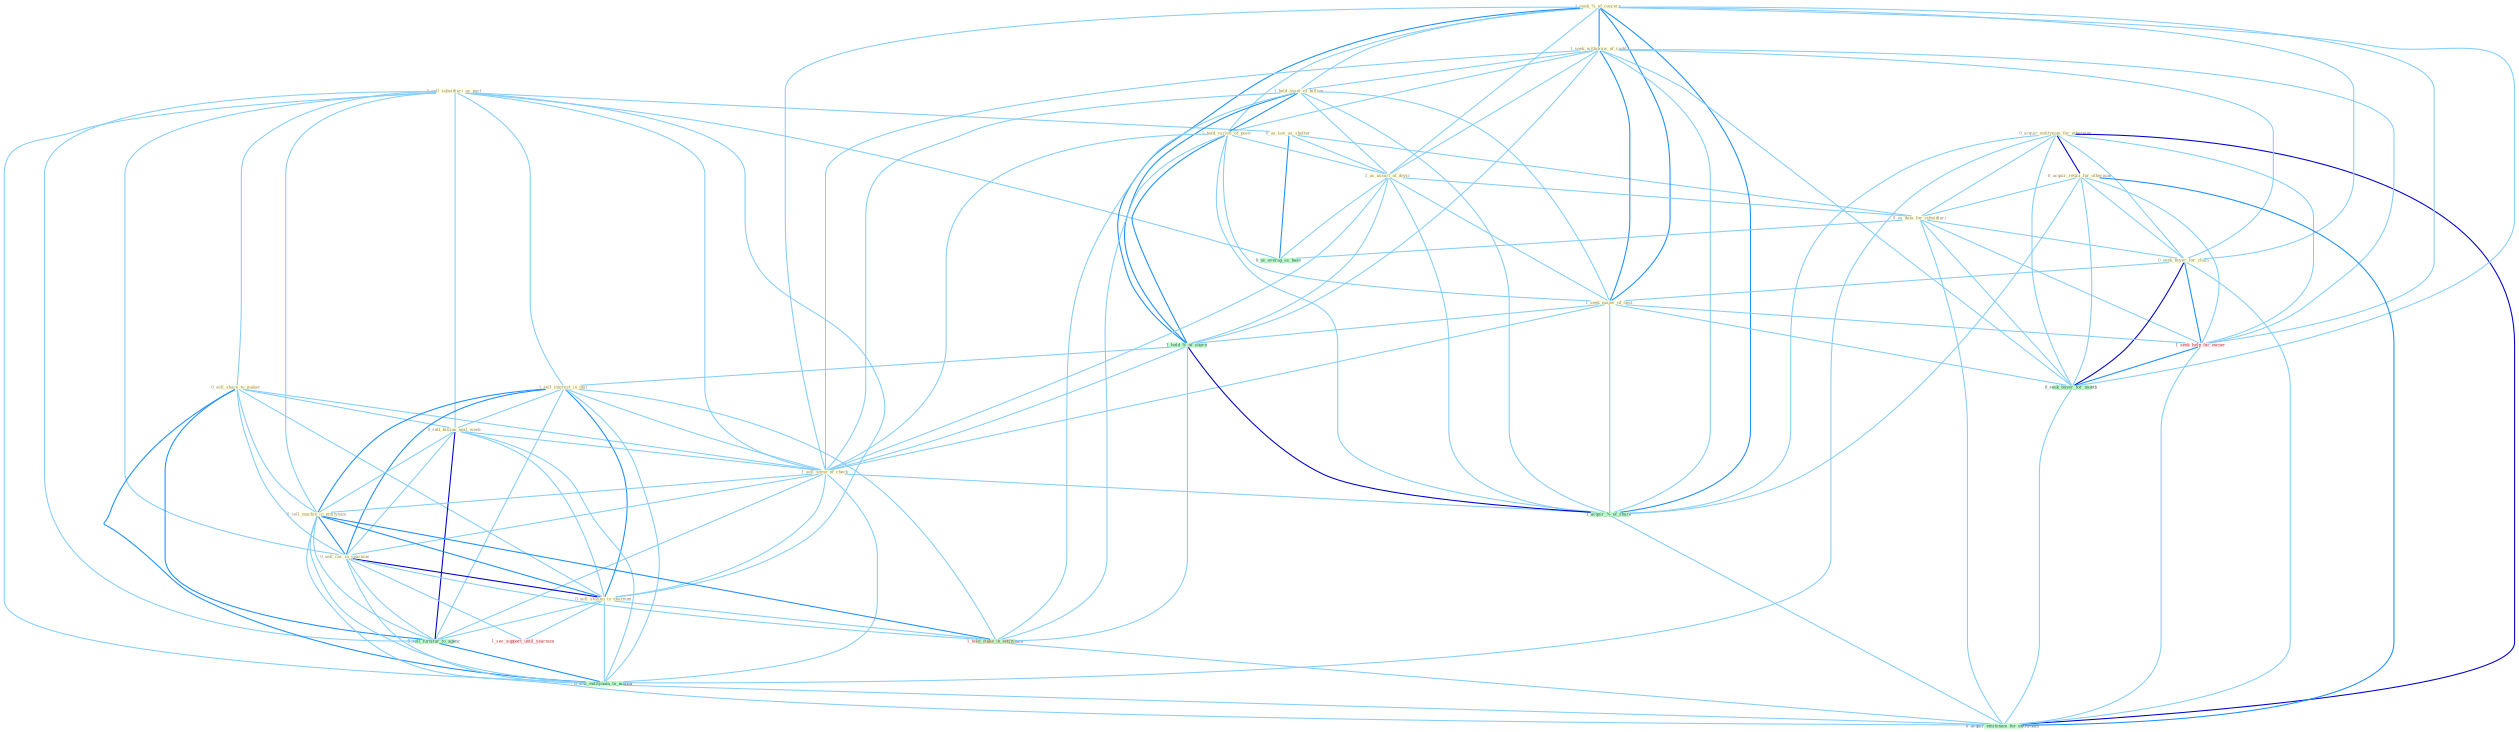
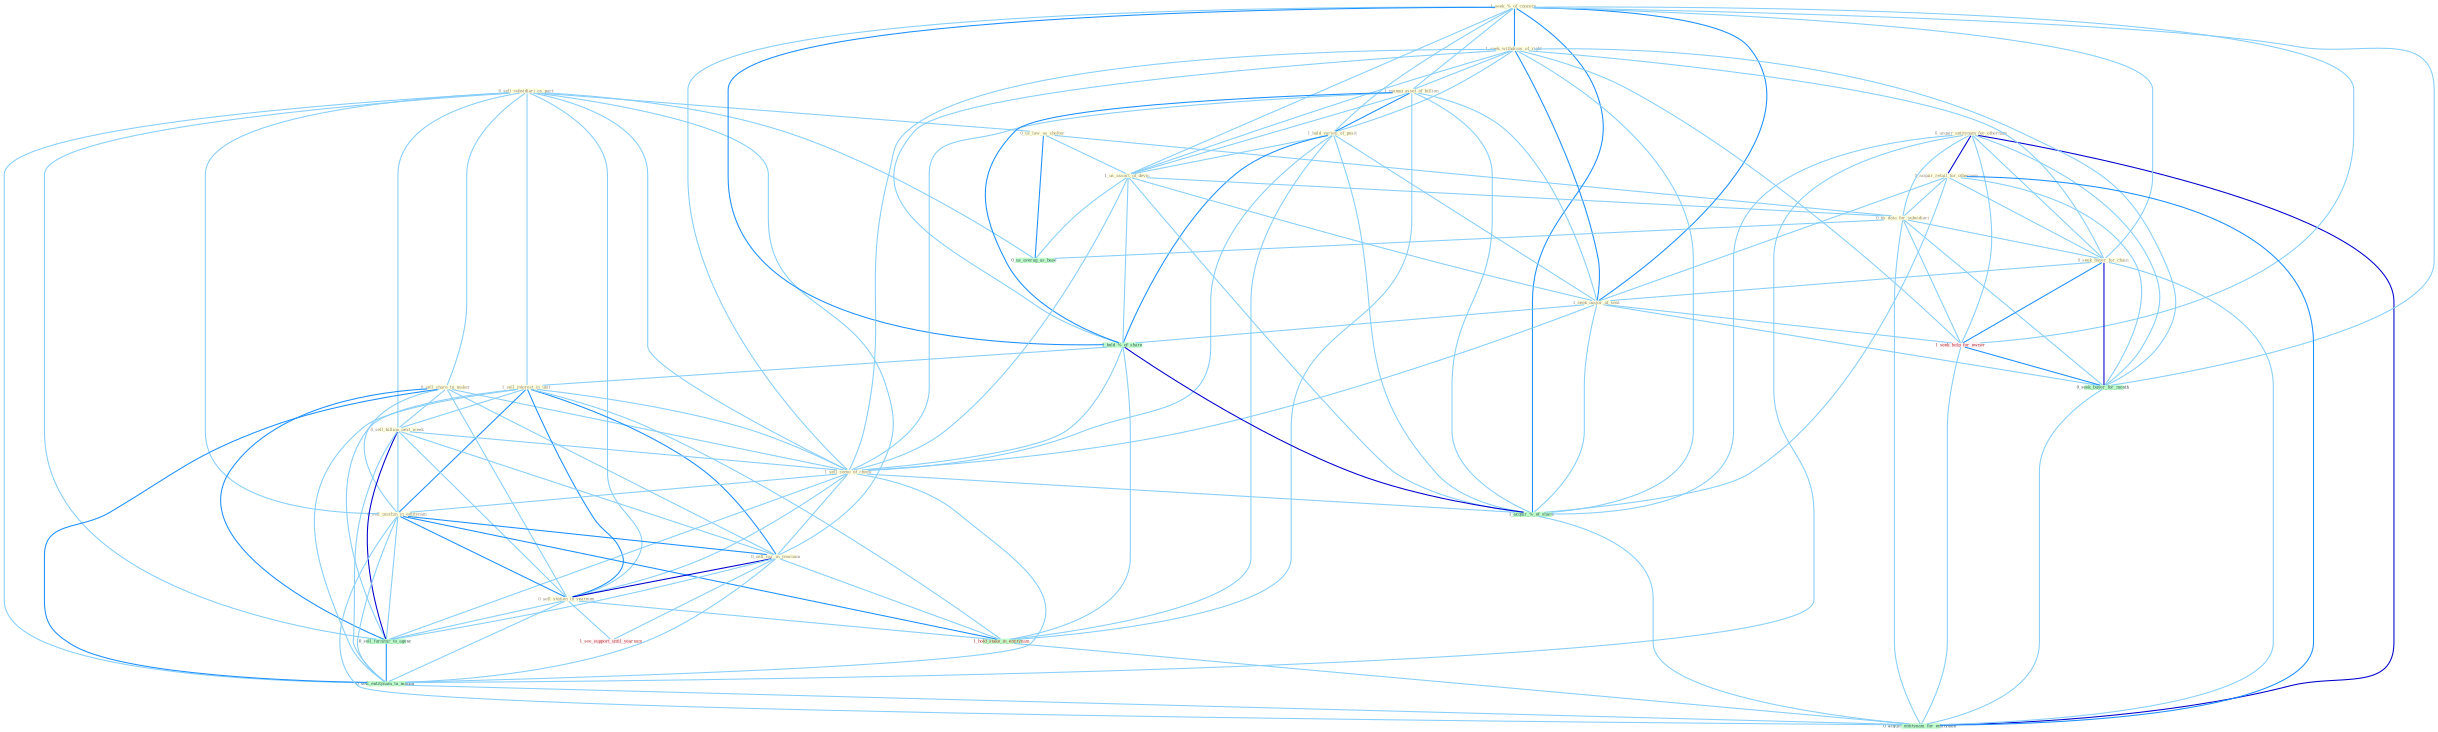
(1300, 91) -> (1412, 91)
(2192, 233) -> (1764, 242)
